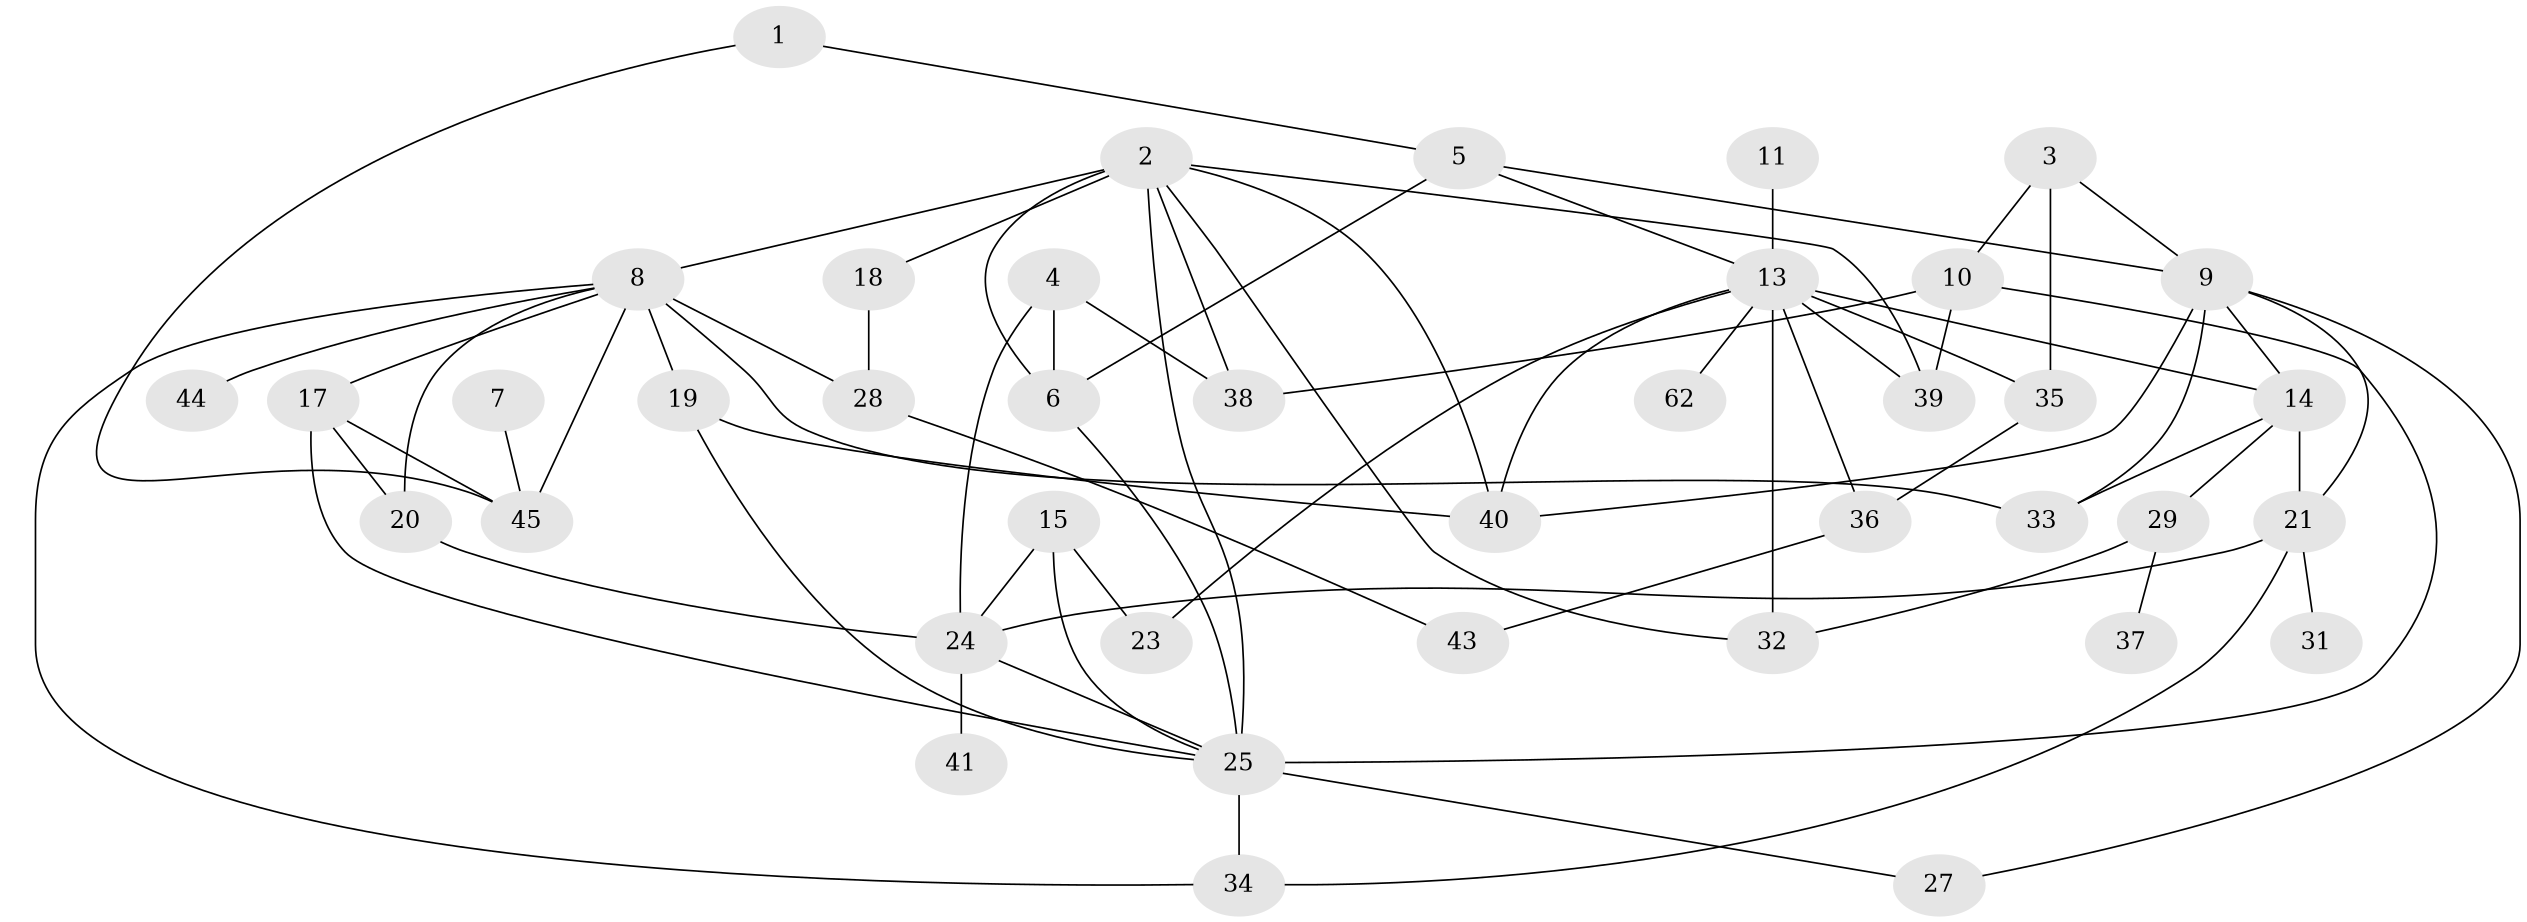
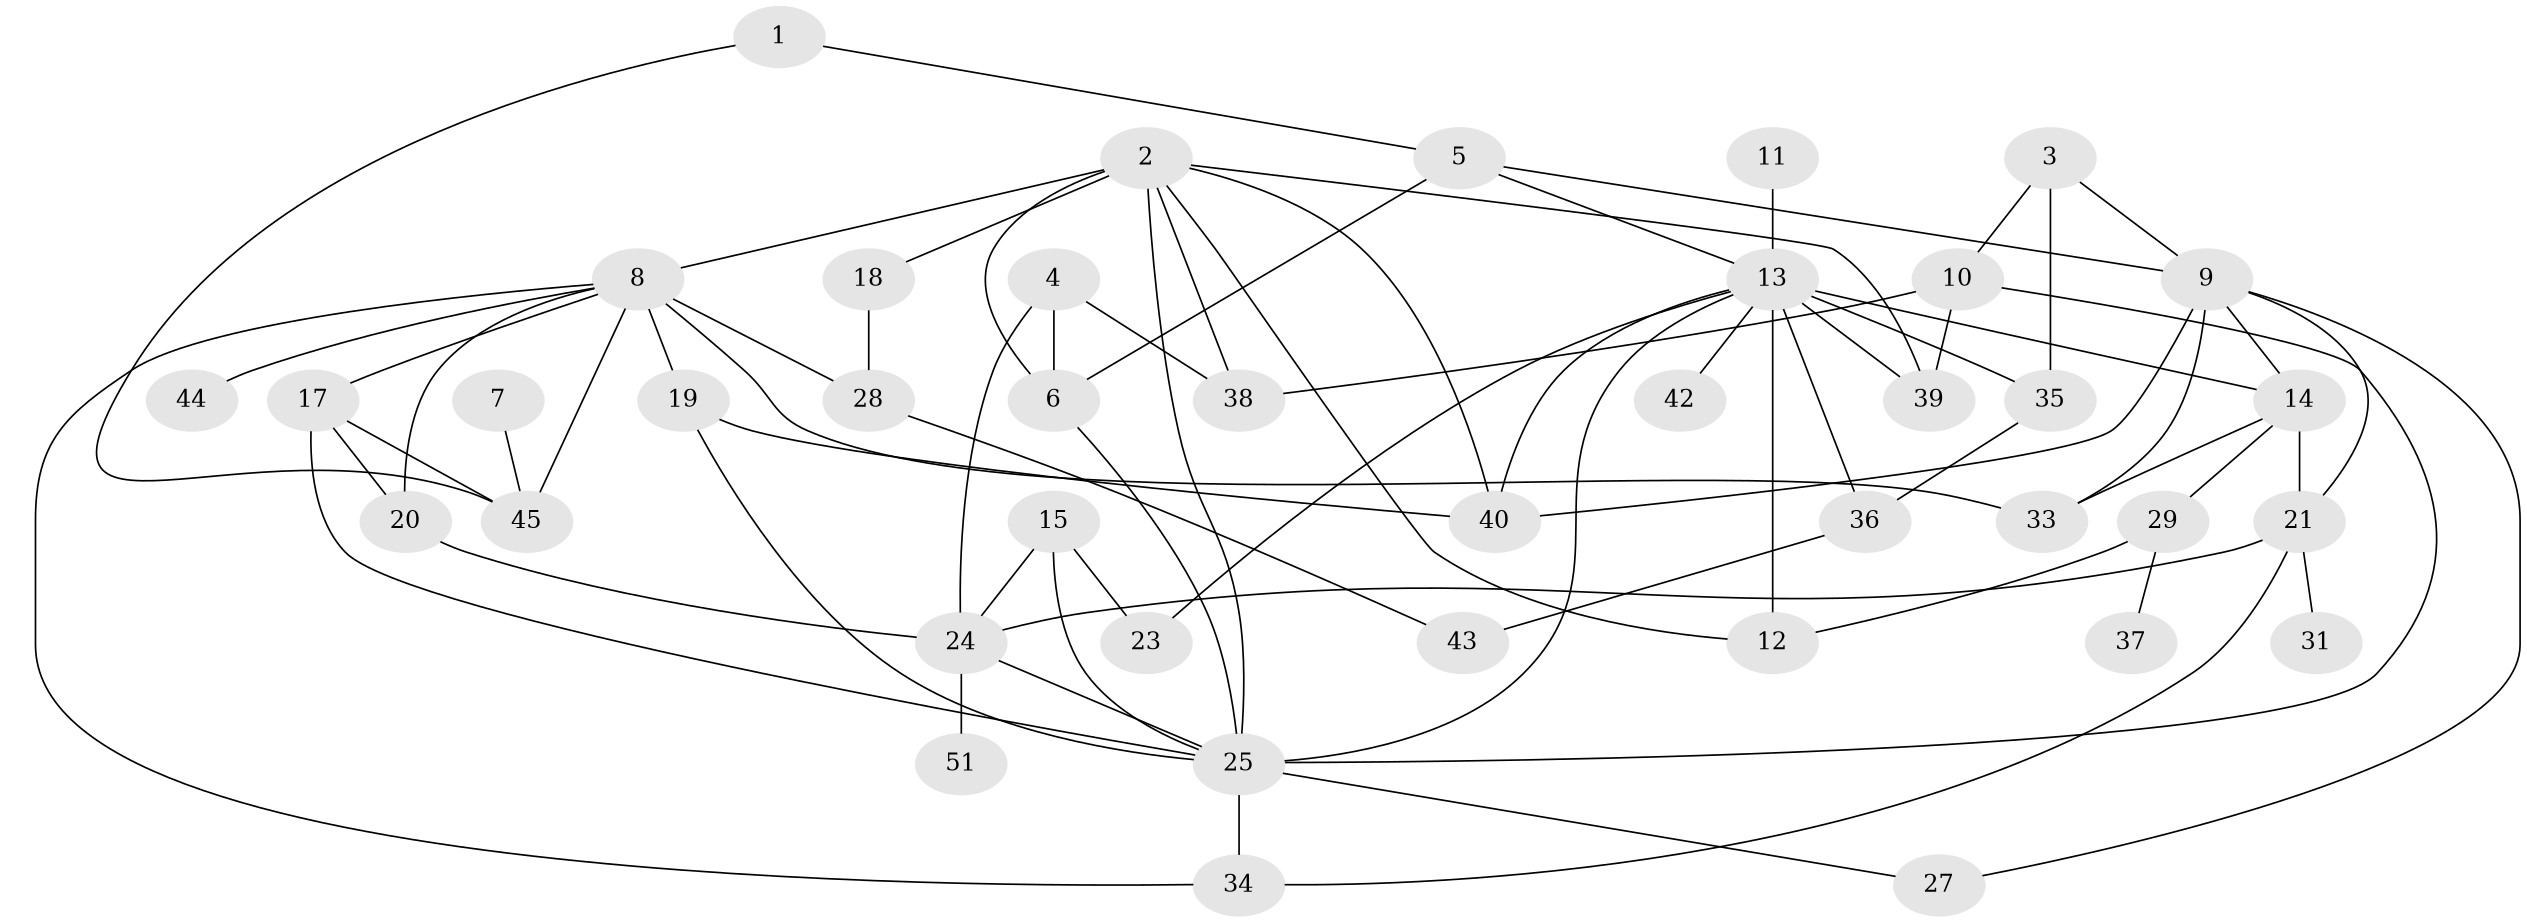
(1680, 401) -> (1680, 401)
none -> (1574, 566)
(1773, 643) -> (1773, 643)
(961, 764) -> (961, 764)
